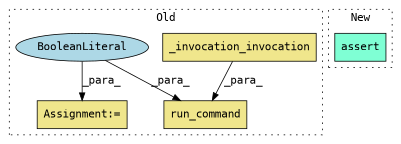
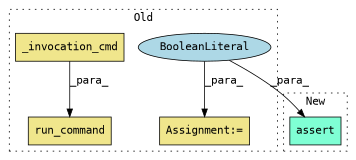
(239, 47) -> (70, 47)
(139, 79) -> (267, 83)
